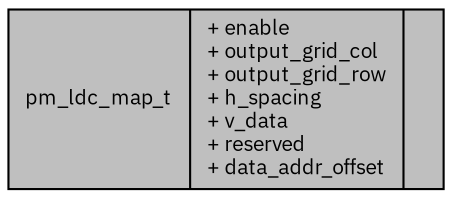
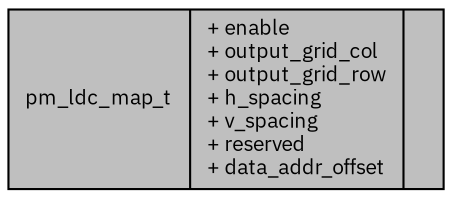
(248, 121) -> (263, 121)
